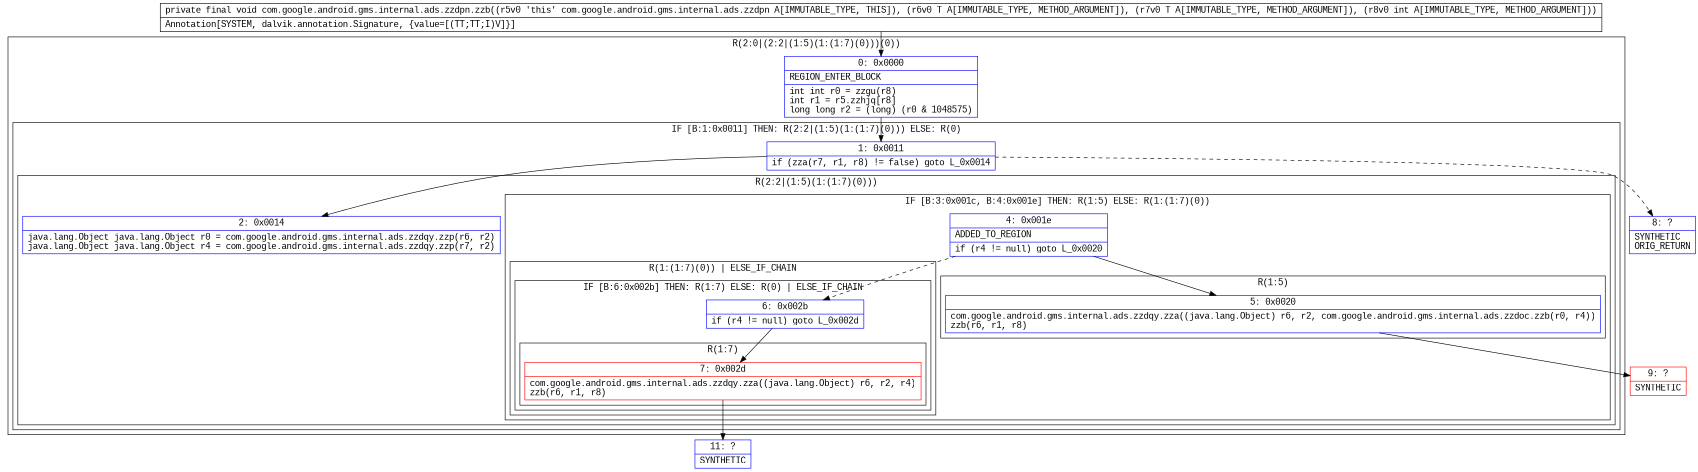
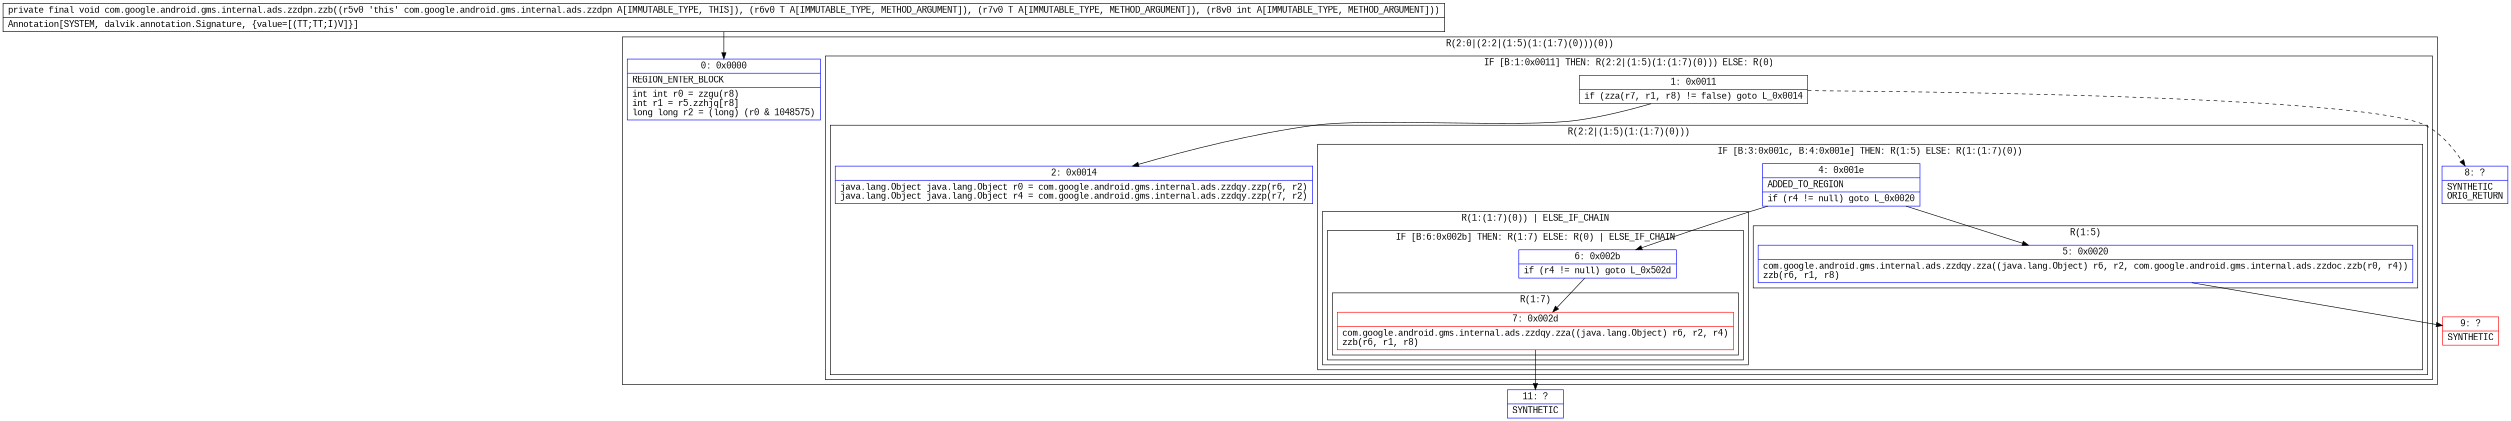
(881, 126) -> none
(892, 276) -> (1705, 226)
(785, 321) -> (1598, 271)
